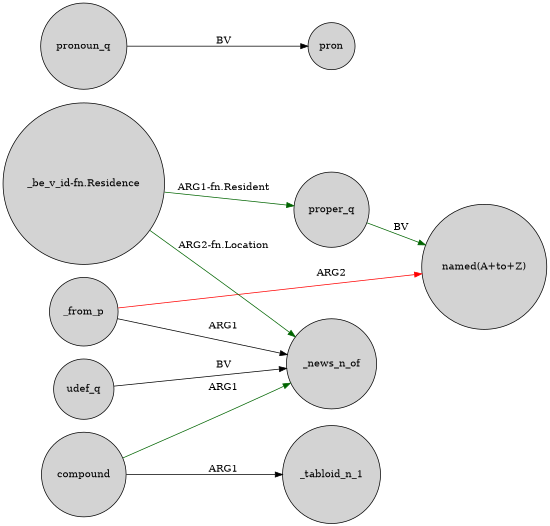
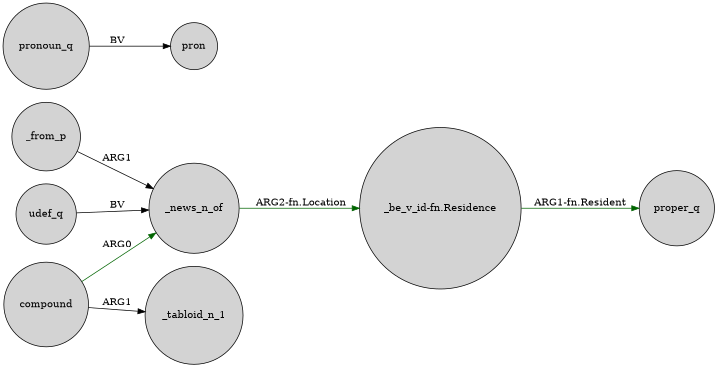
(484, 267) -> none
(220, 281) -> (296, 208)
(224, 387) -> (117, 245)
